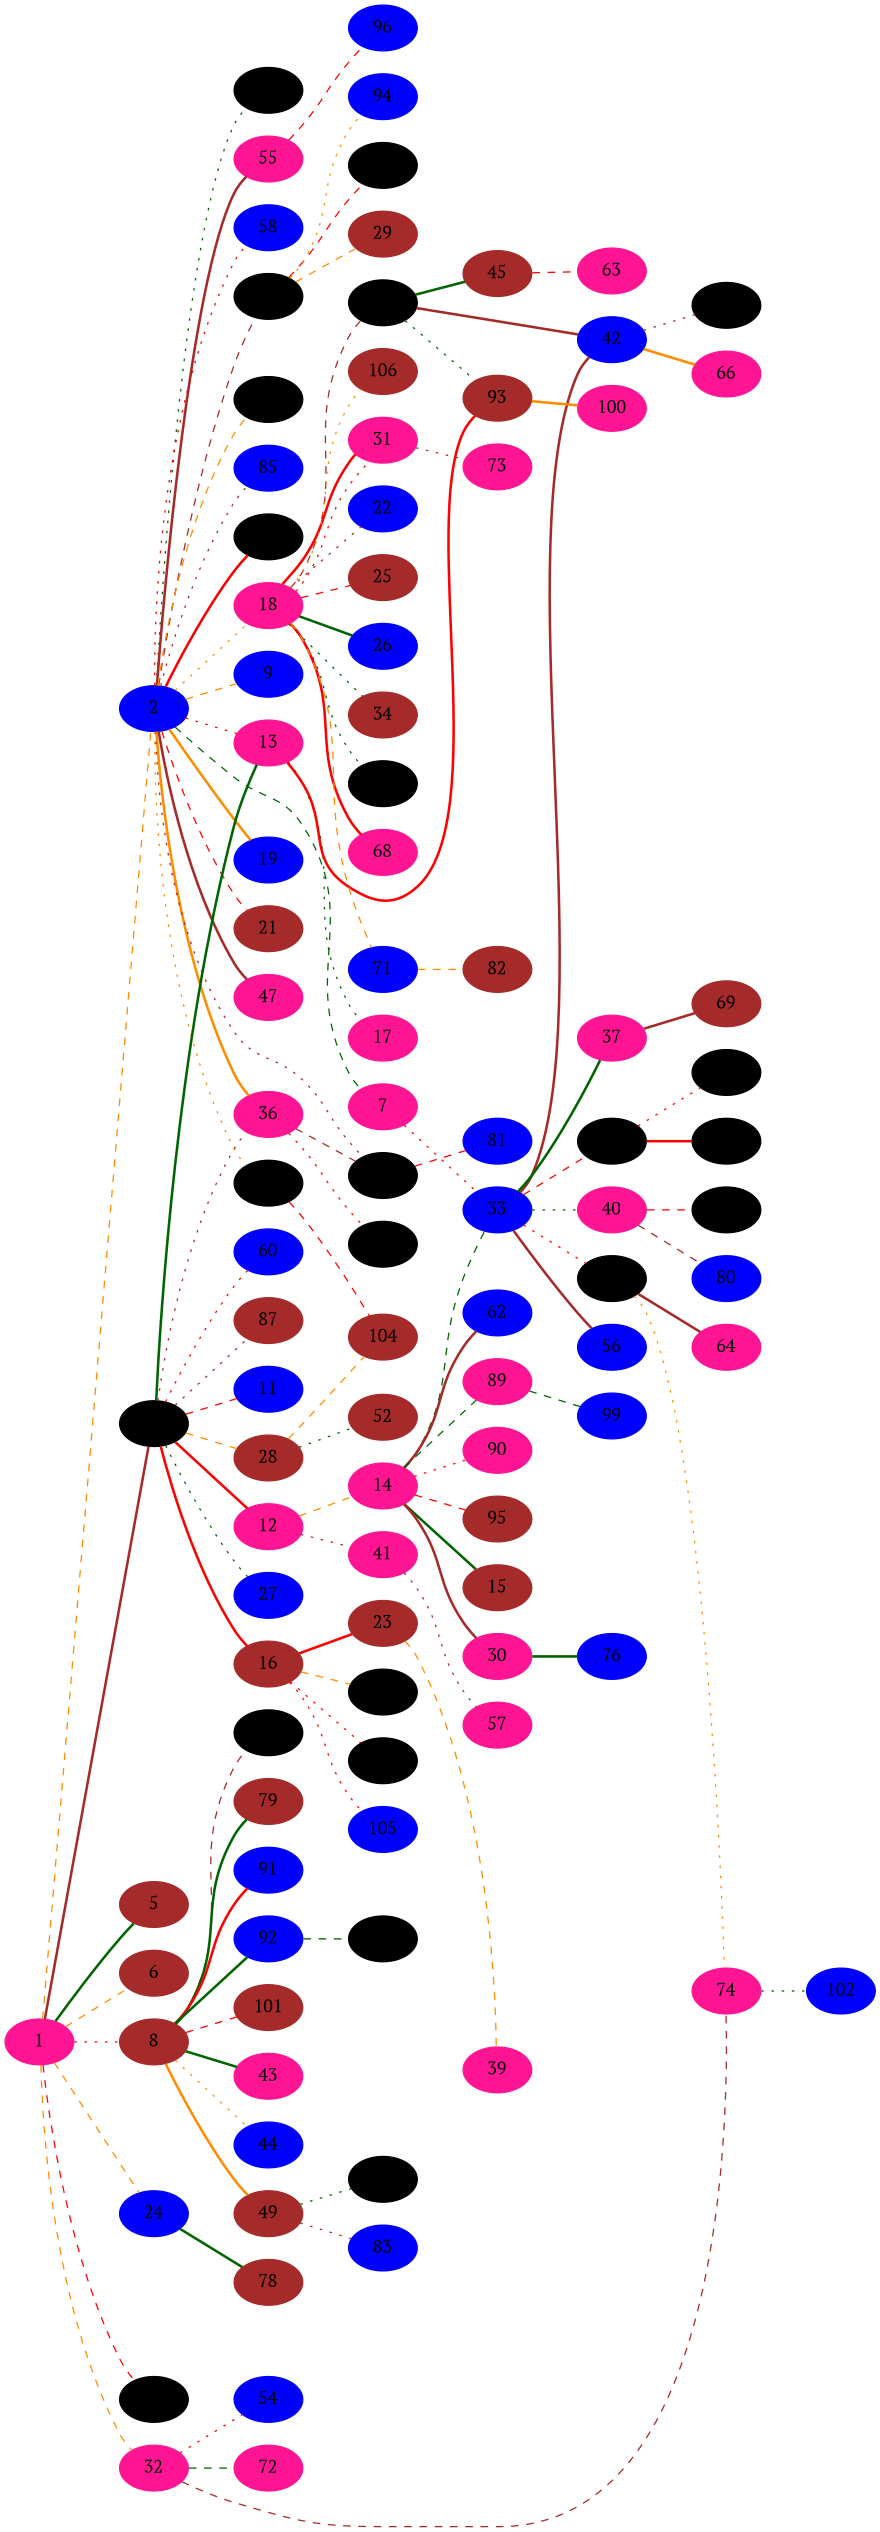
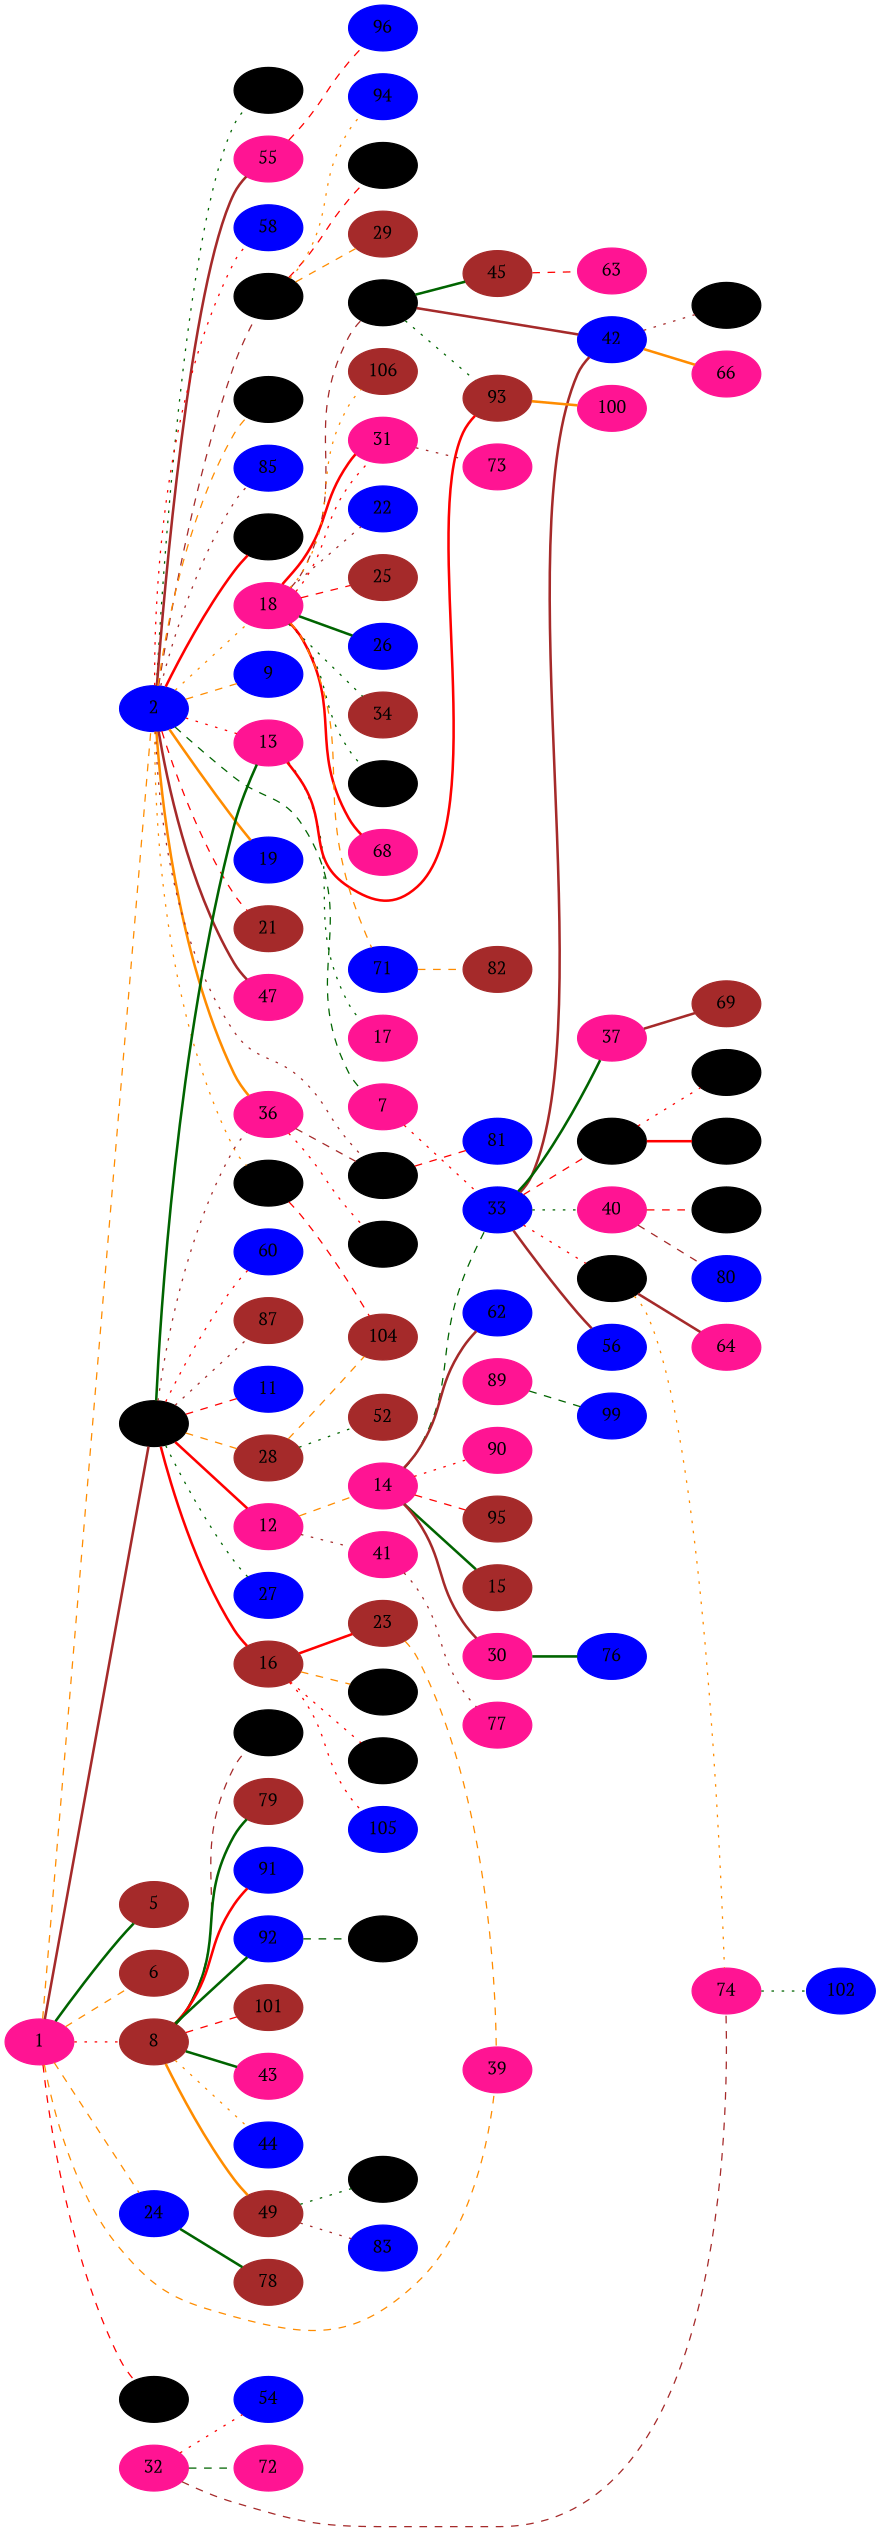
(440, 1434) -> none
(497, 1725) -> (497, 1725)
(63, 2264) -> (268, 2325)
